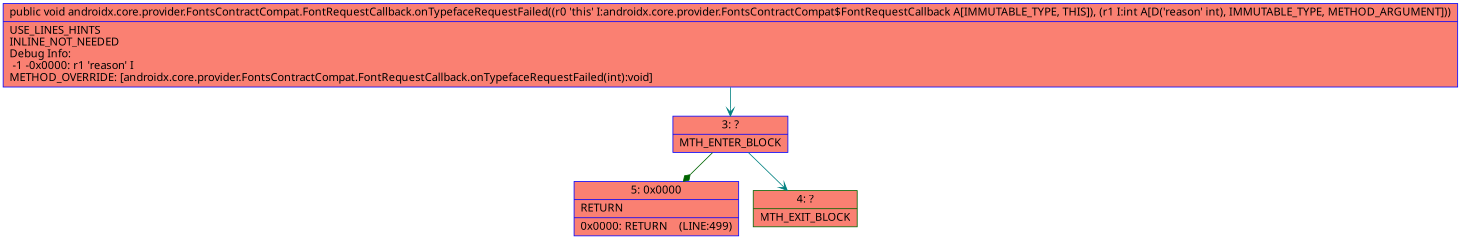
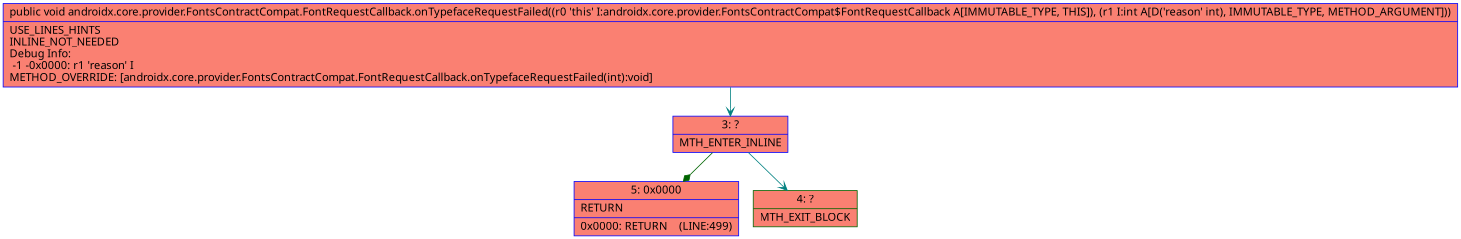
(730, 143) -> (730, 143)
